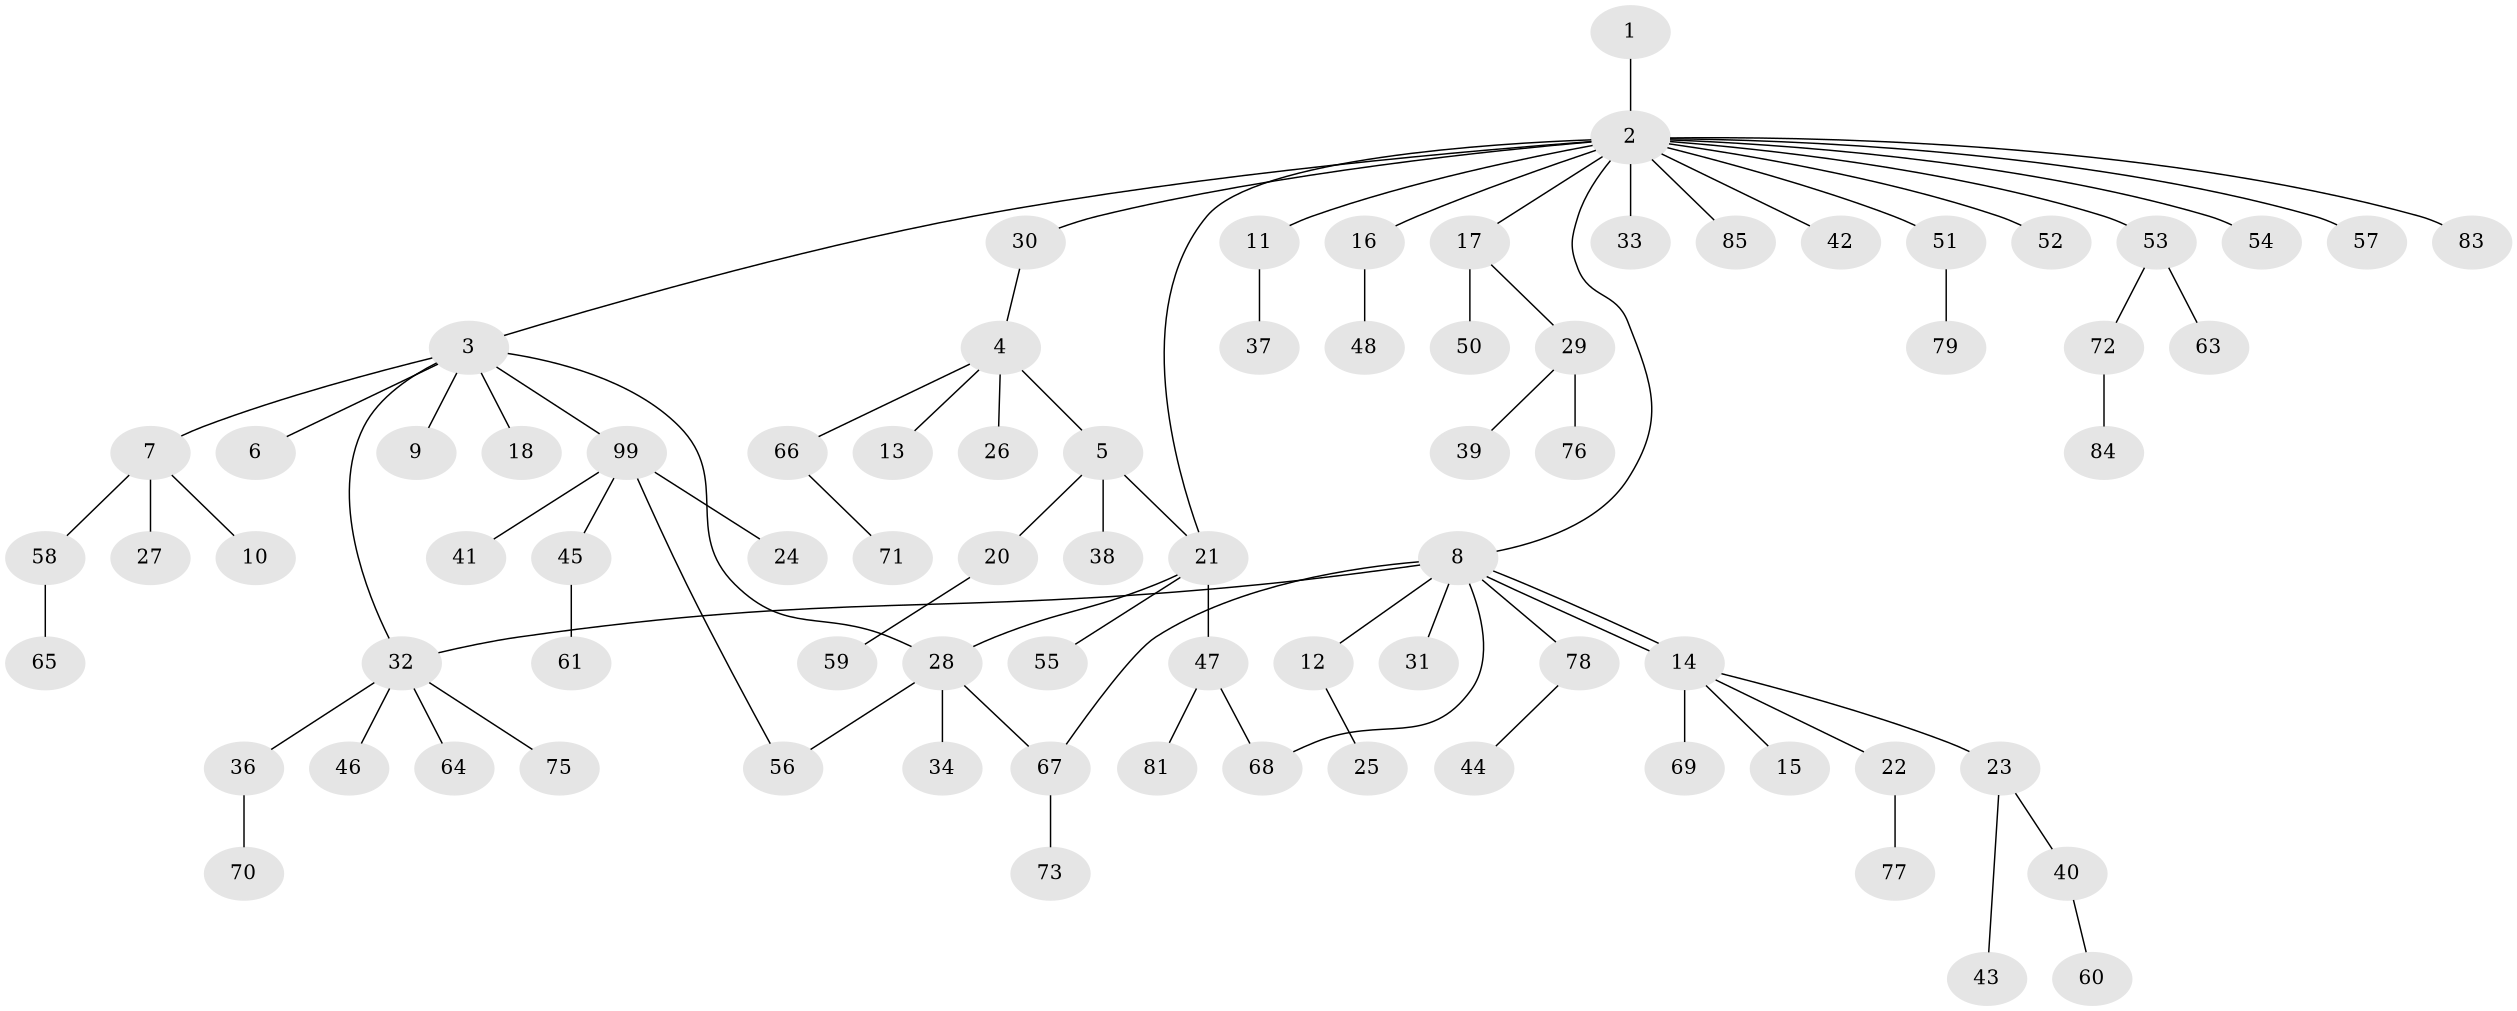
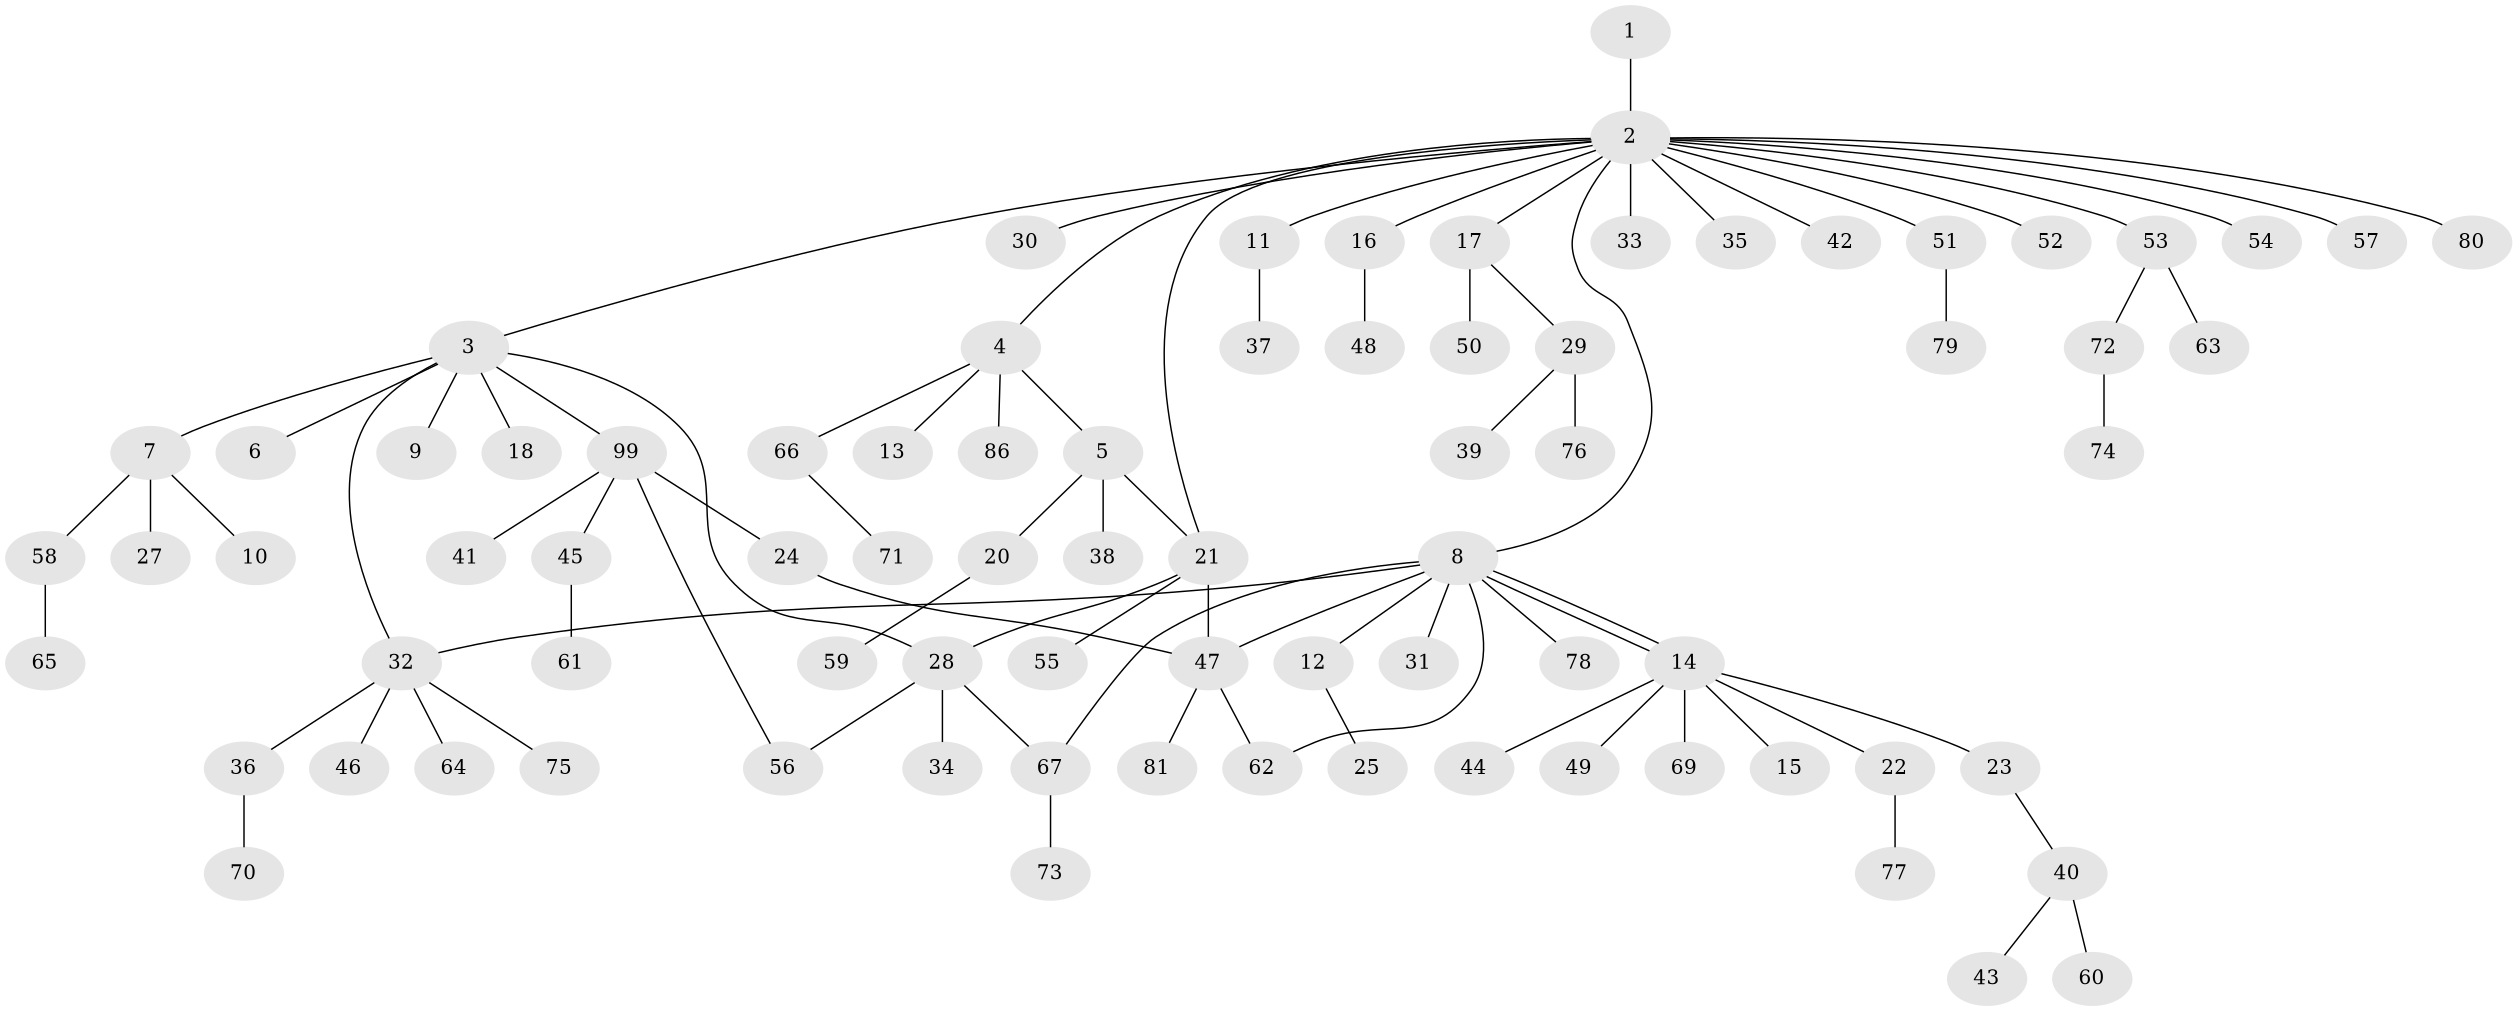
(1736, 243) -> (1736, 243)
(2472, 243) -> (2472, 243)
(1013, 295) -> (1181, 207)
(998, 453) -> (998, 453)
(2104, 453) -> (2104, 453)
none -> (1331, 608)
none -> (994, 619)
(1527, 716) -> (1580, 716)
(1262, 769) -> (1262, 769)
none -> (1579, 769)
(1994, 874) -> (2027, 926)
